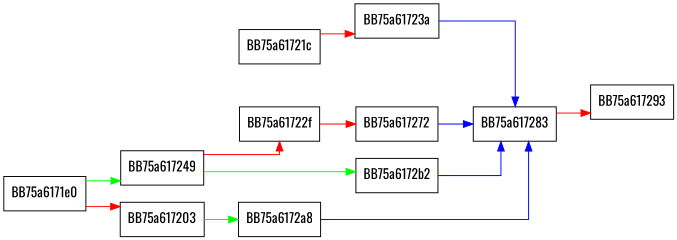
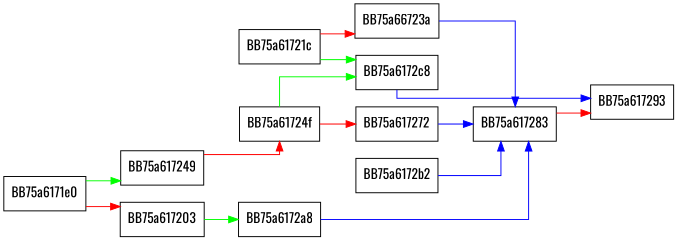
(397, 21) -> (397, 21)
none -> (397, 73)
(280, 124) -> (280, 124)
(275, 172) -> none
